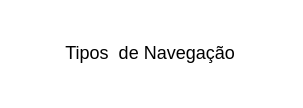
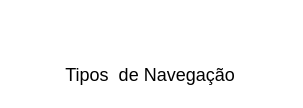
(151, 53) -> (151, 76)
